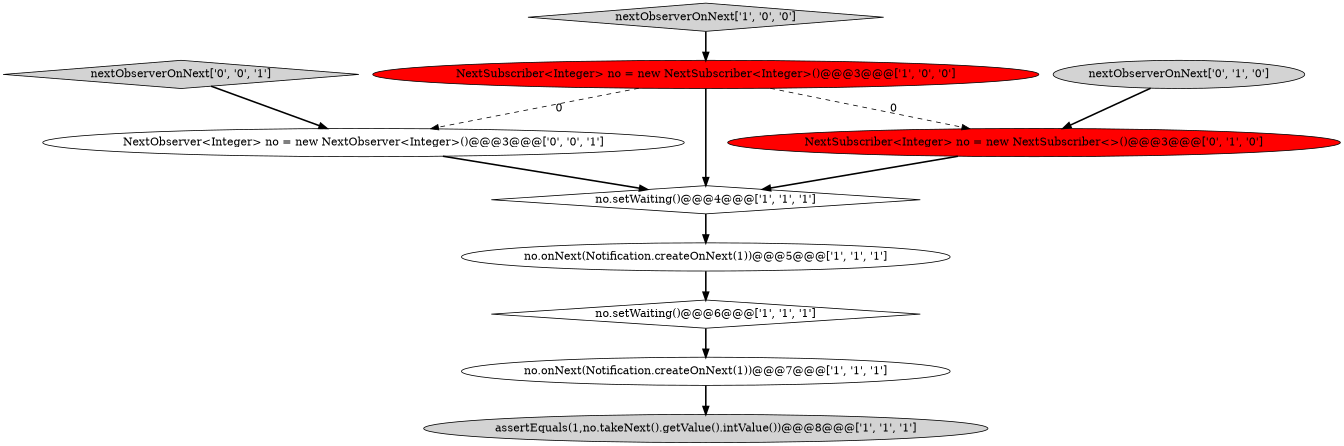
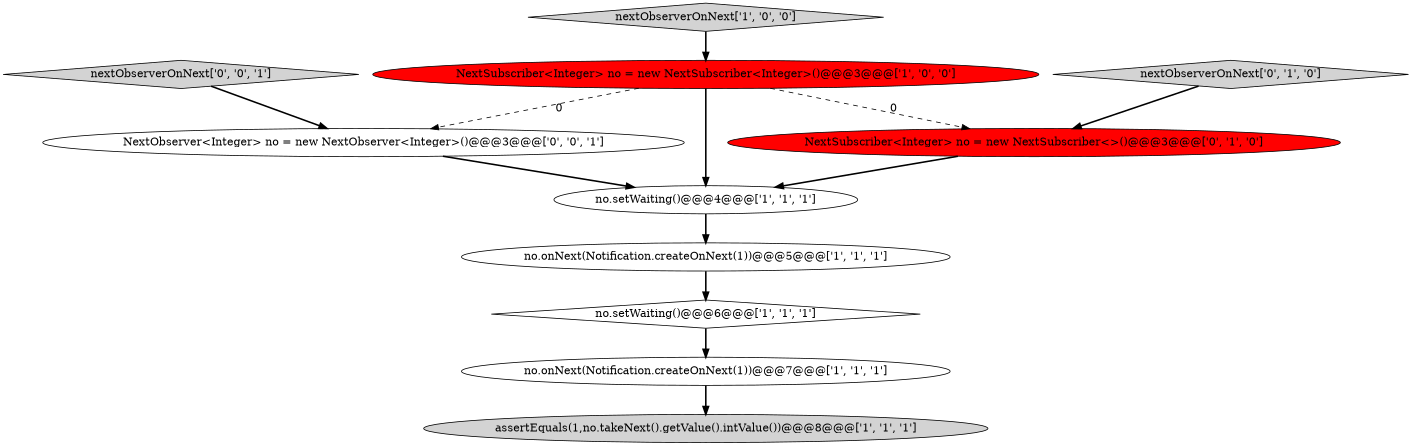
(1179, 74) -> (1231, 74)
(706, 200) -> (706, 200)
